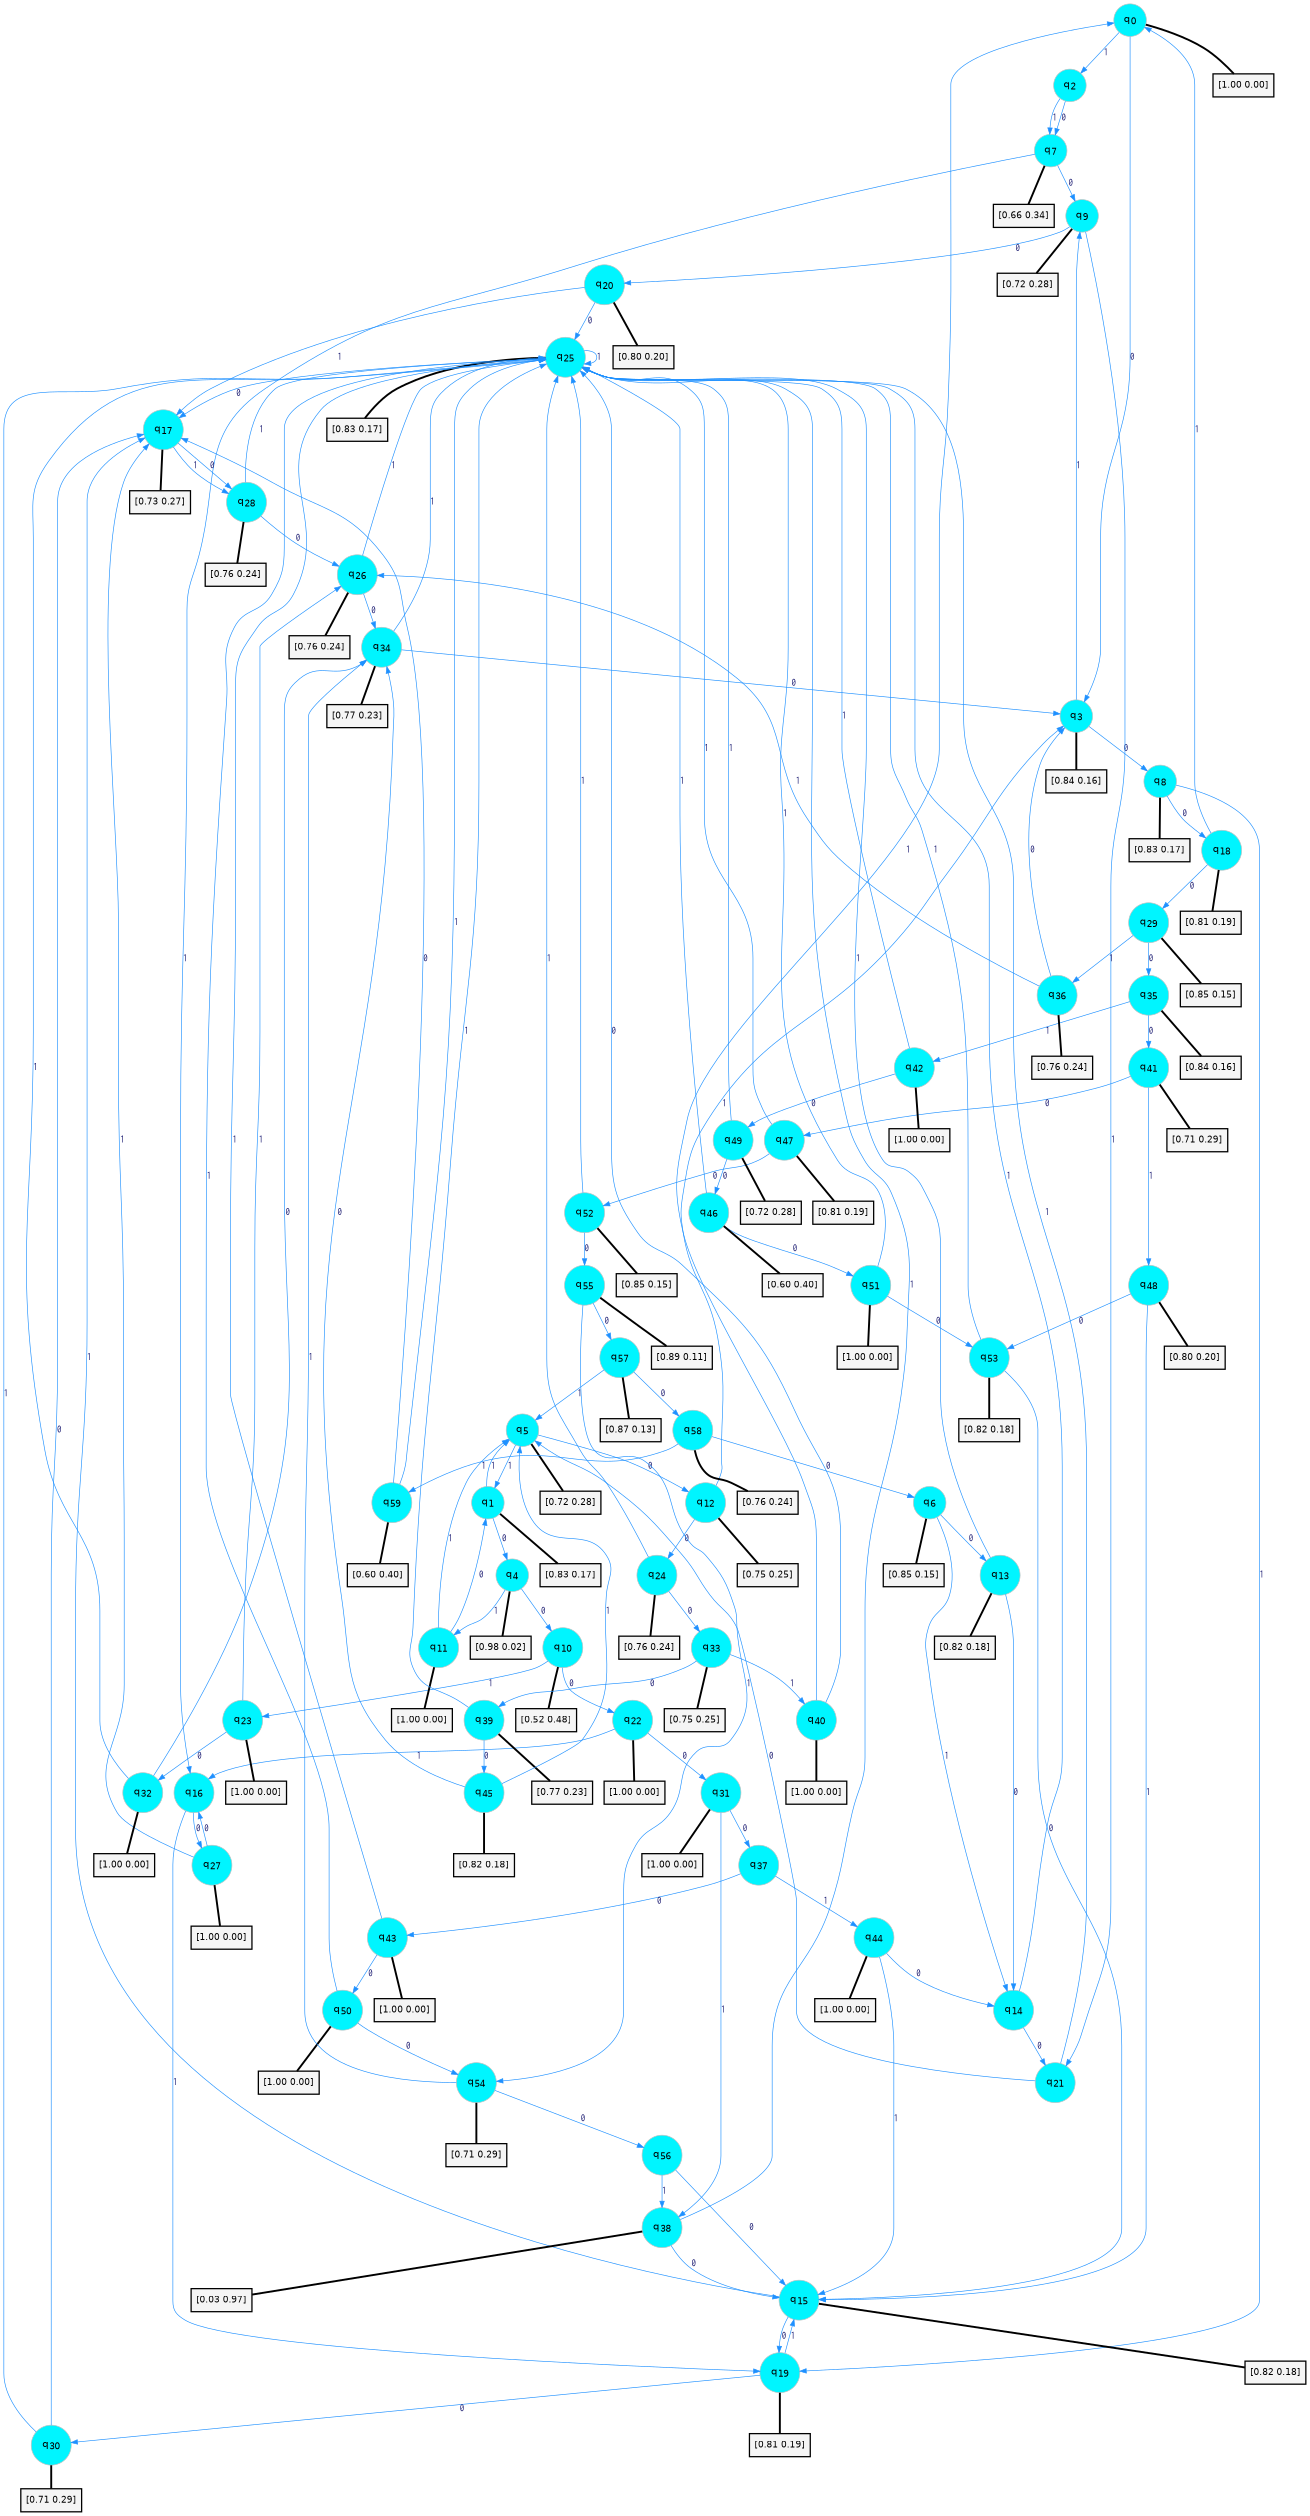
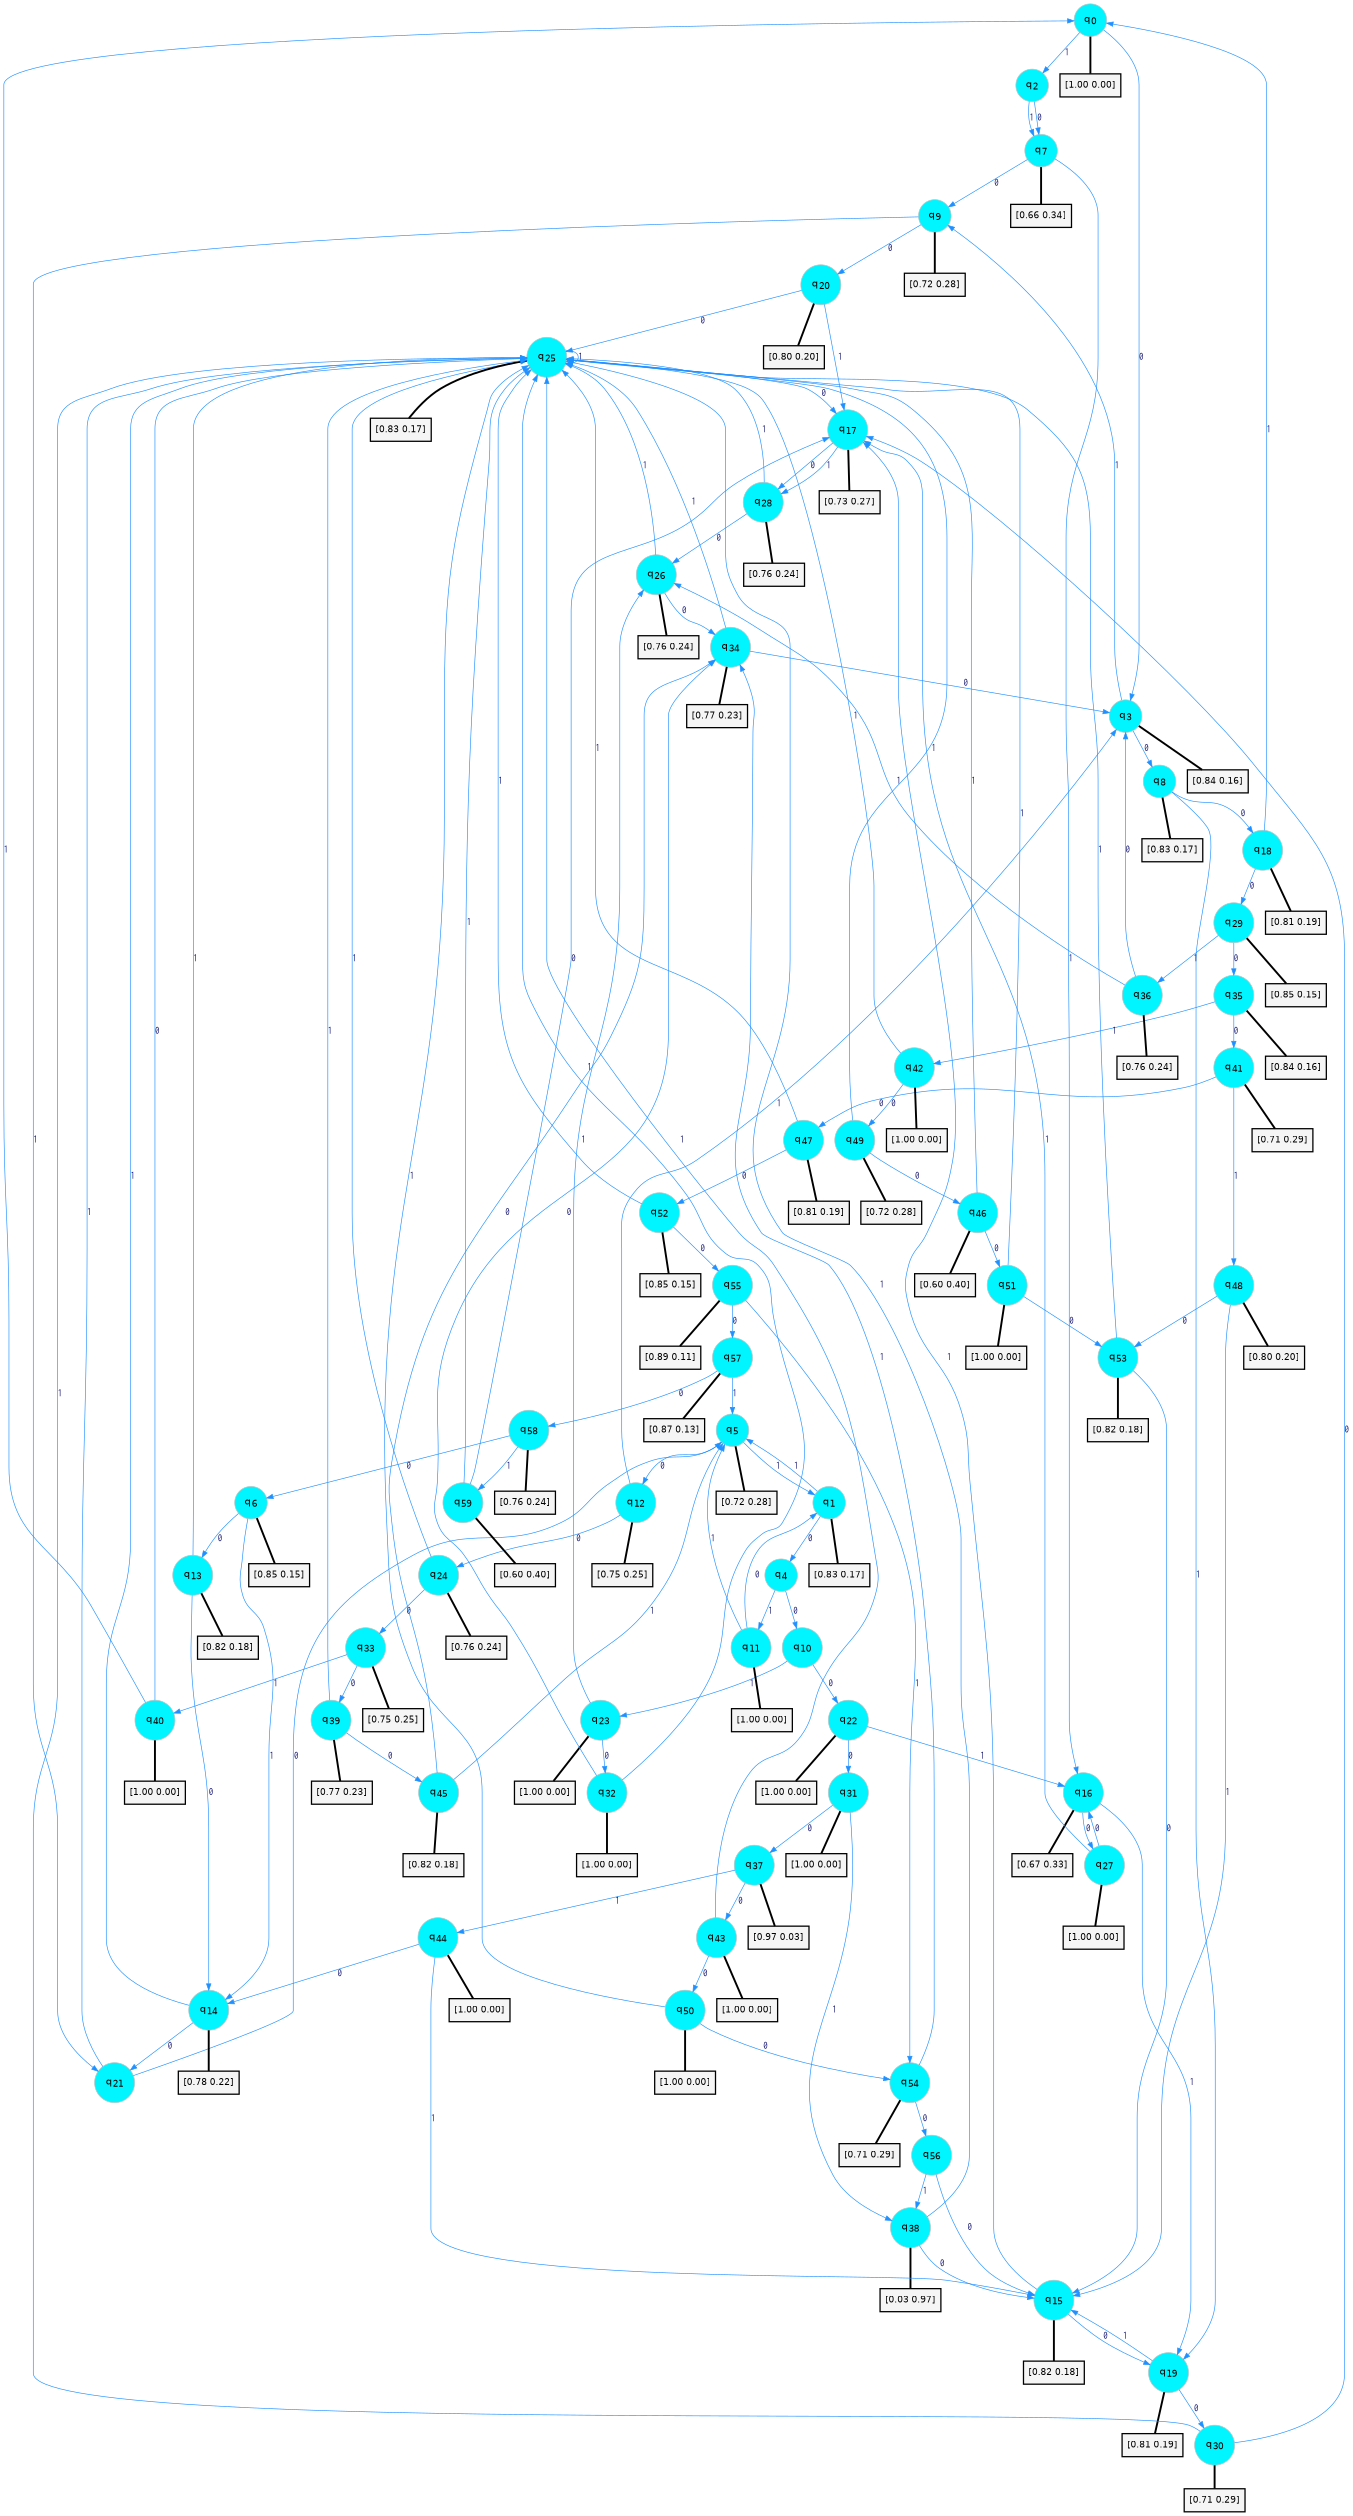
(501, 1648) -> none
(546, 1720) -> none
none -> (1042, 1865)
none -> (779, 1938)
none -> (209, 2083)
